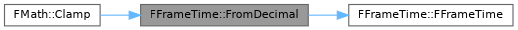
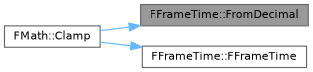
(323, 15) -> (115, 44)
